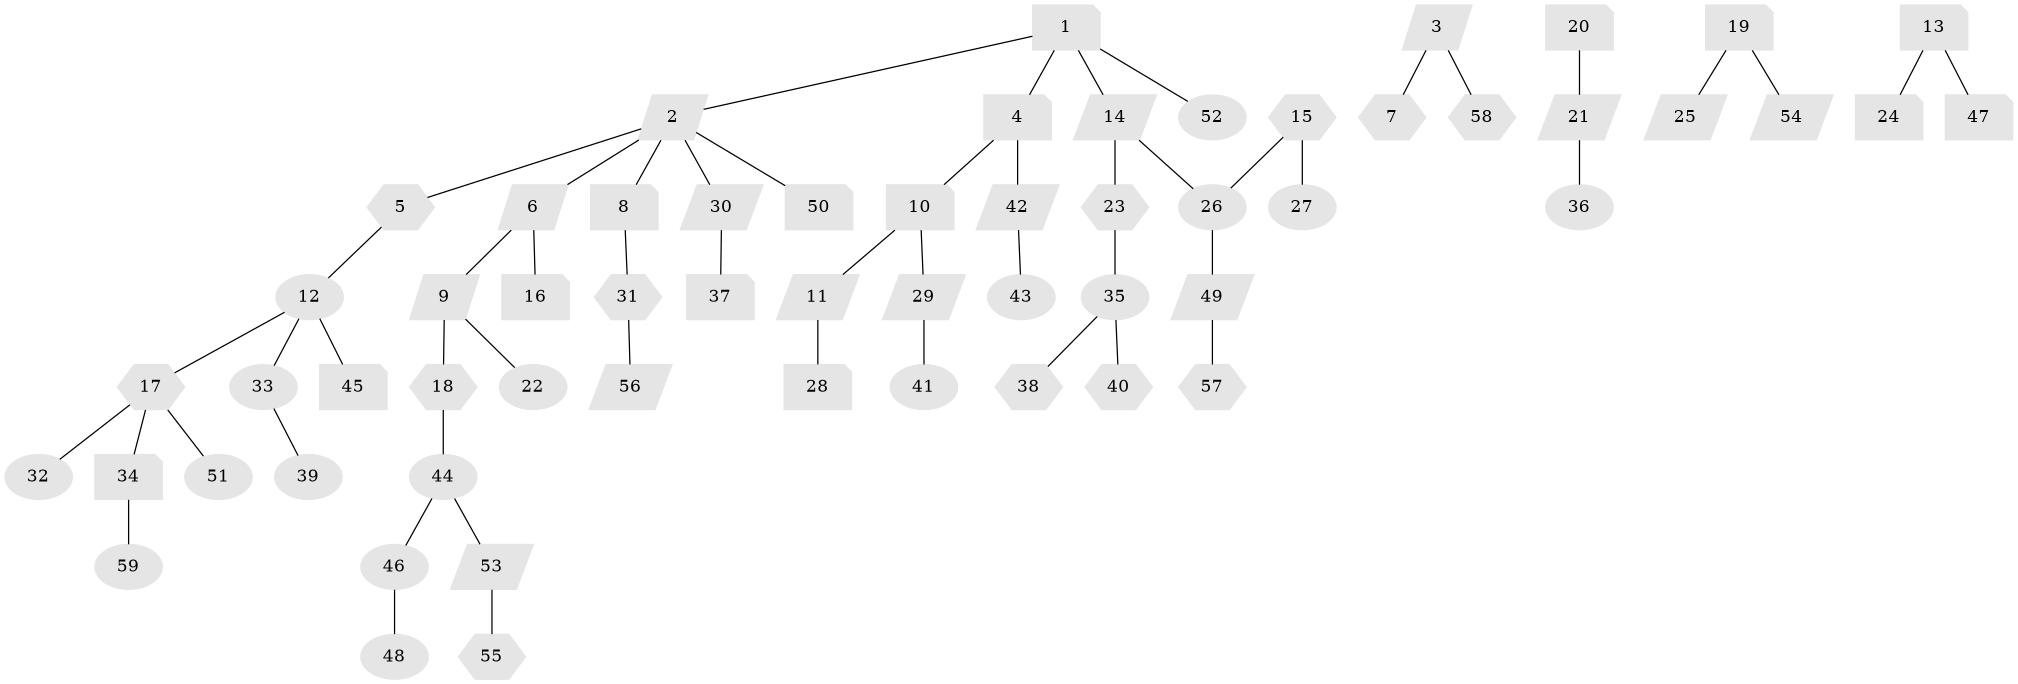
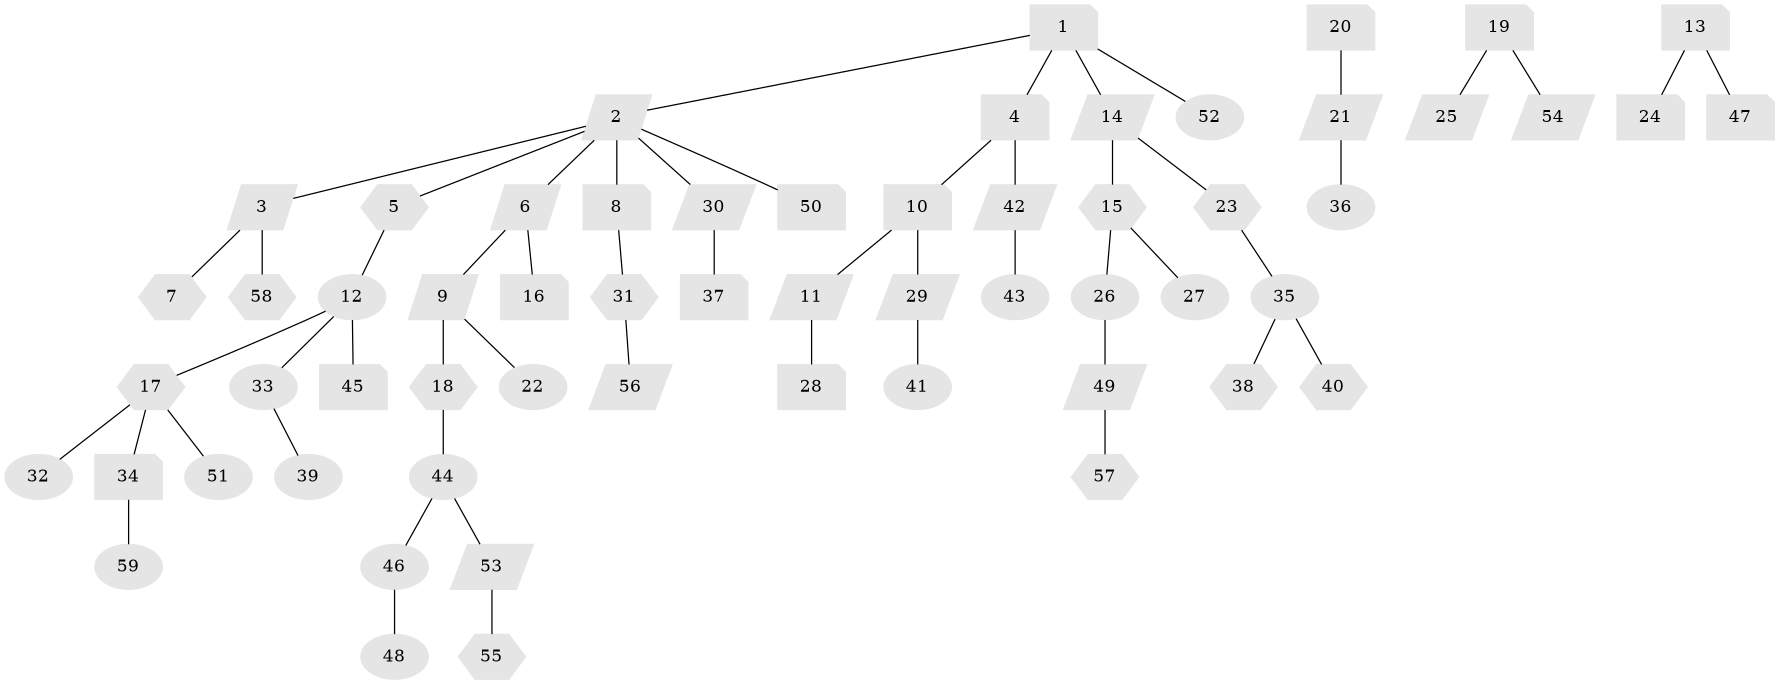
none -> (440, 162)
(1166, 164) -> (1113, 162)
